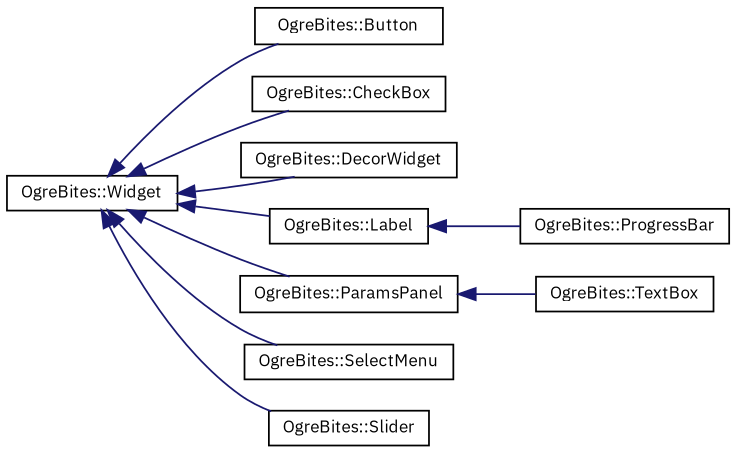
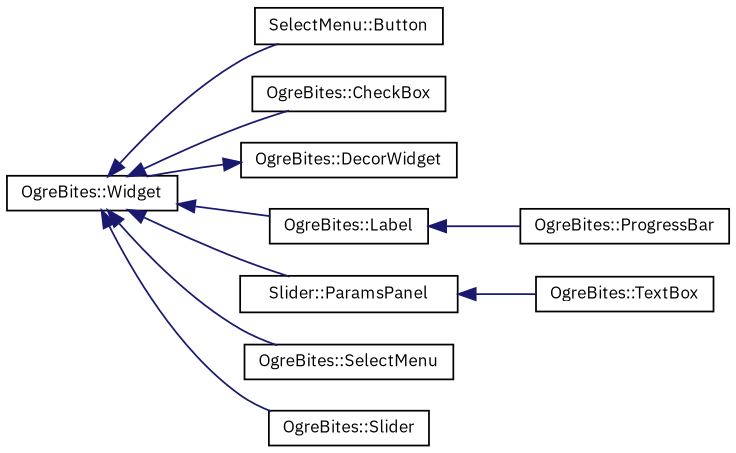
(349, 26) -> (349, 26)
(245, 185) -> (185, 170)
(349, 294) -> (349, 294)
